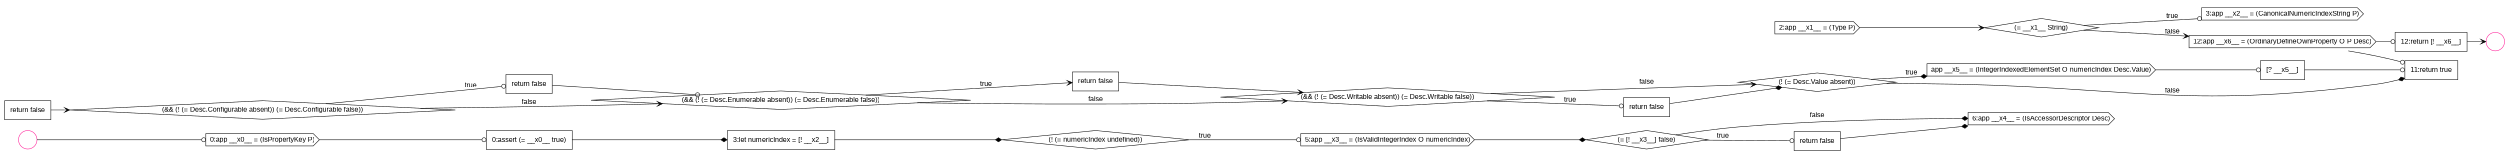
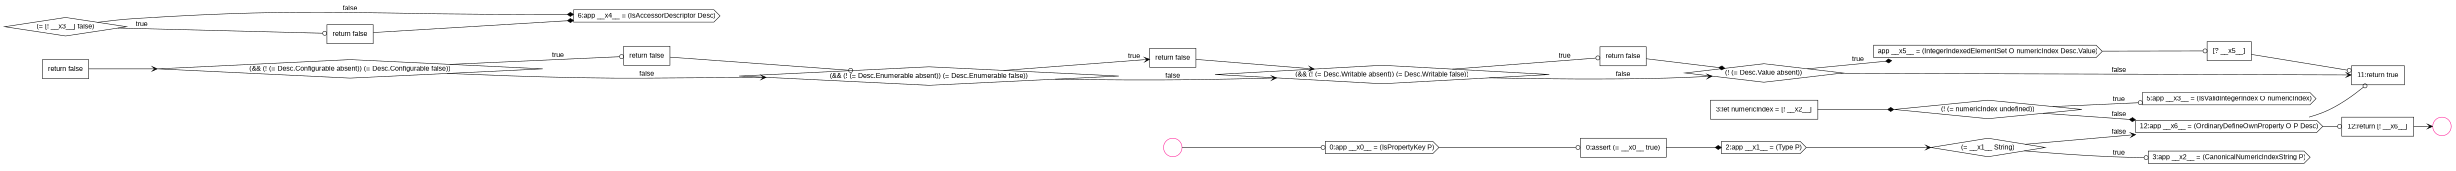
(2143, 94) -> (2093, 74)
none -> (2086, 116)
(646, 140) -> (1691, 147)
(1527, 140) -> none
